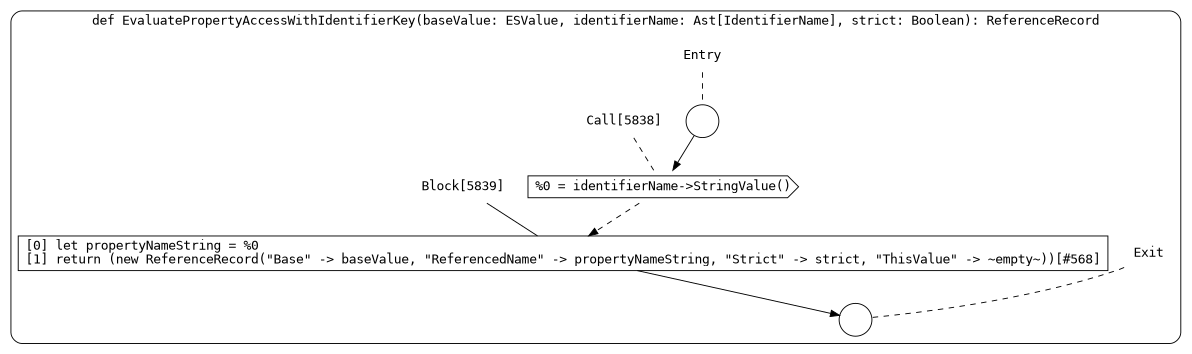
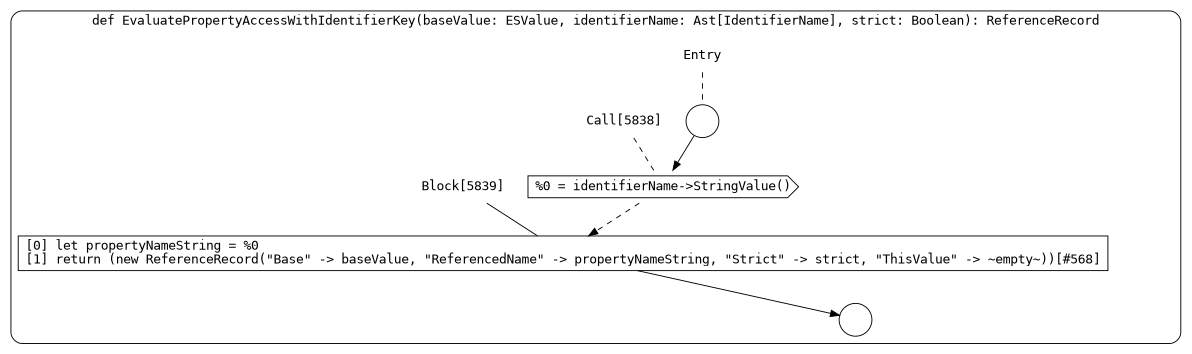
(1149, 253) -> none
